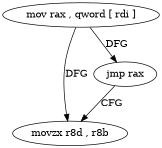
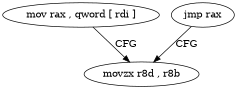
(101, 42) -> none
(77, 74) -> (126, 45)
